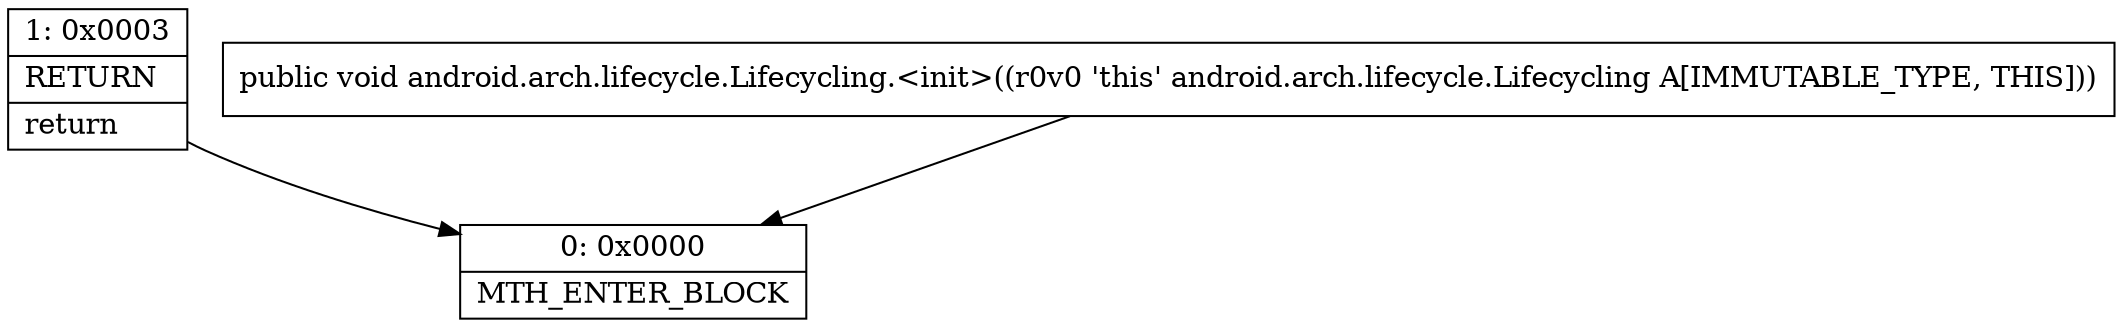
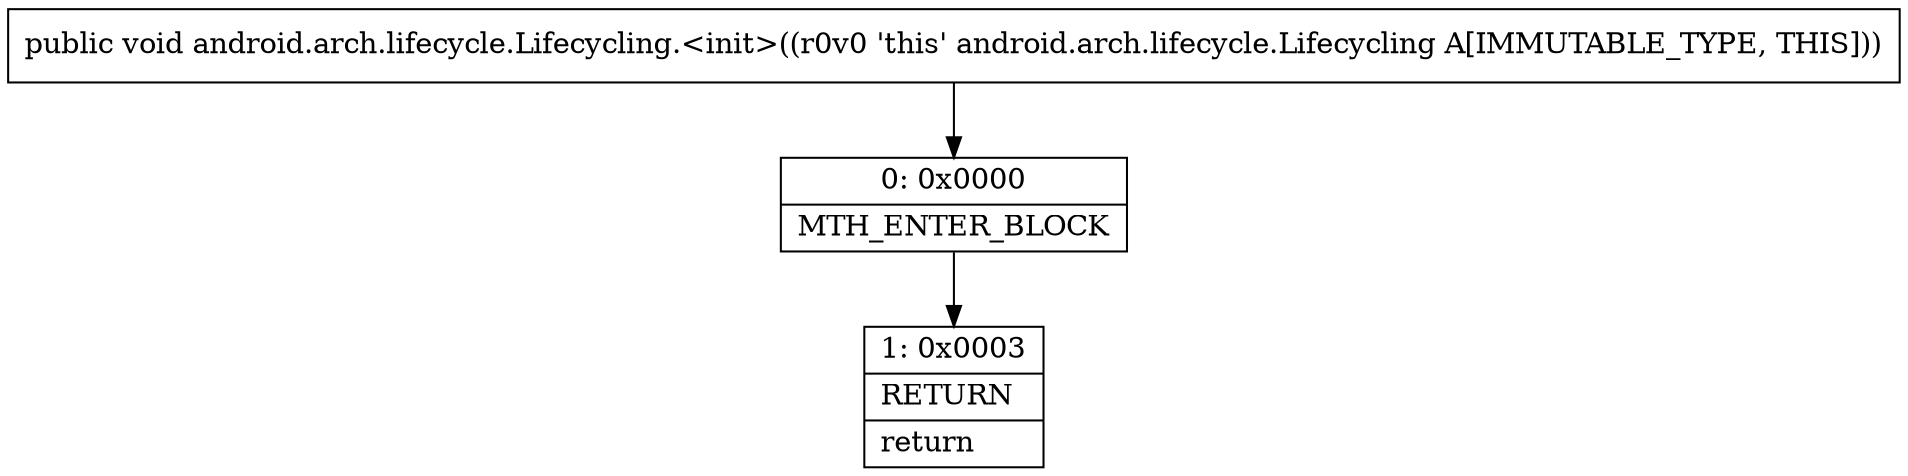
(312, 192) -> (954, 279)
